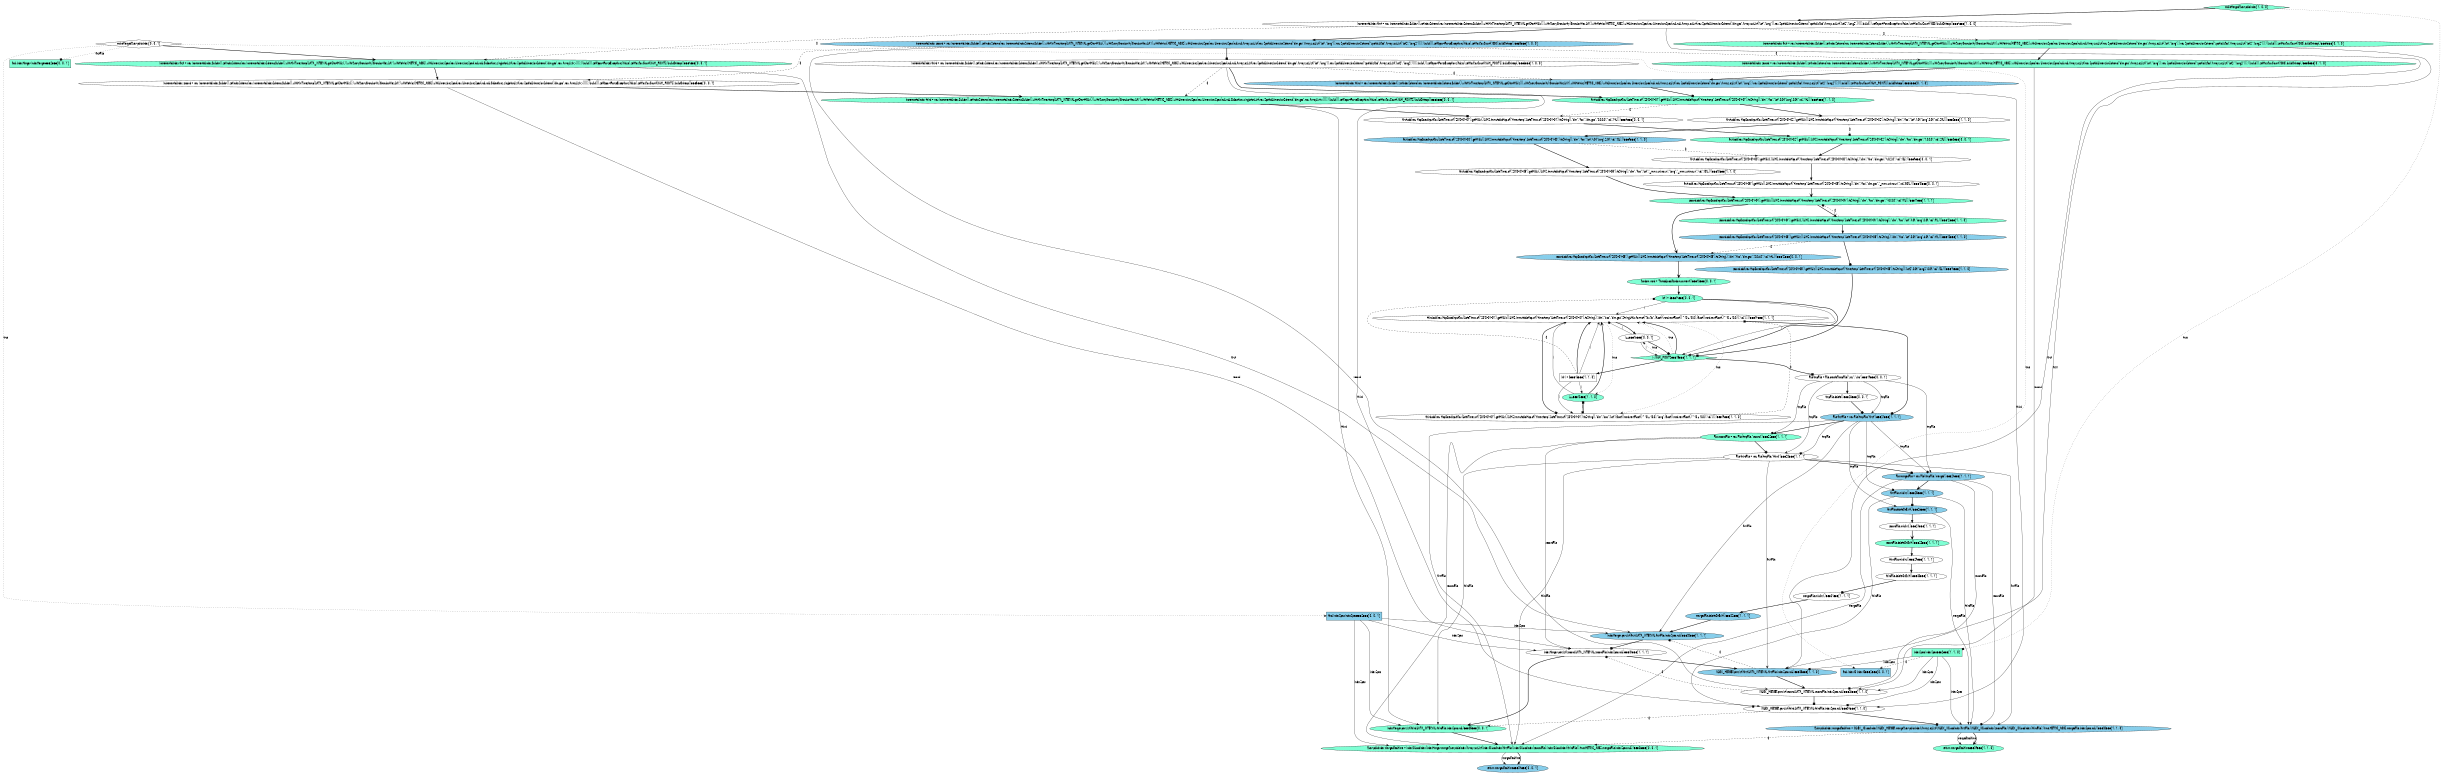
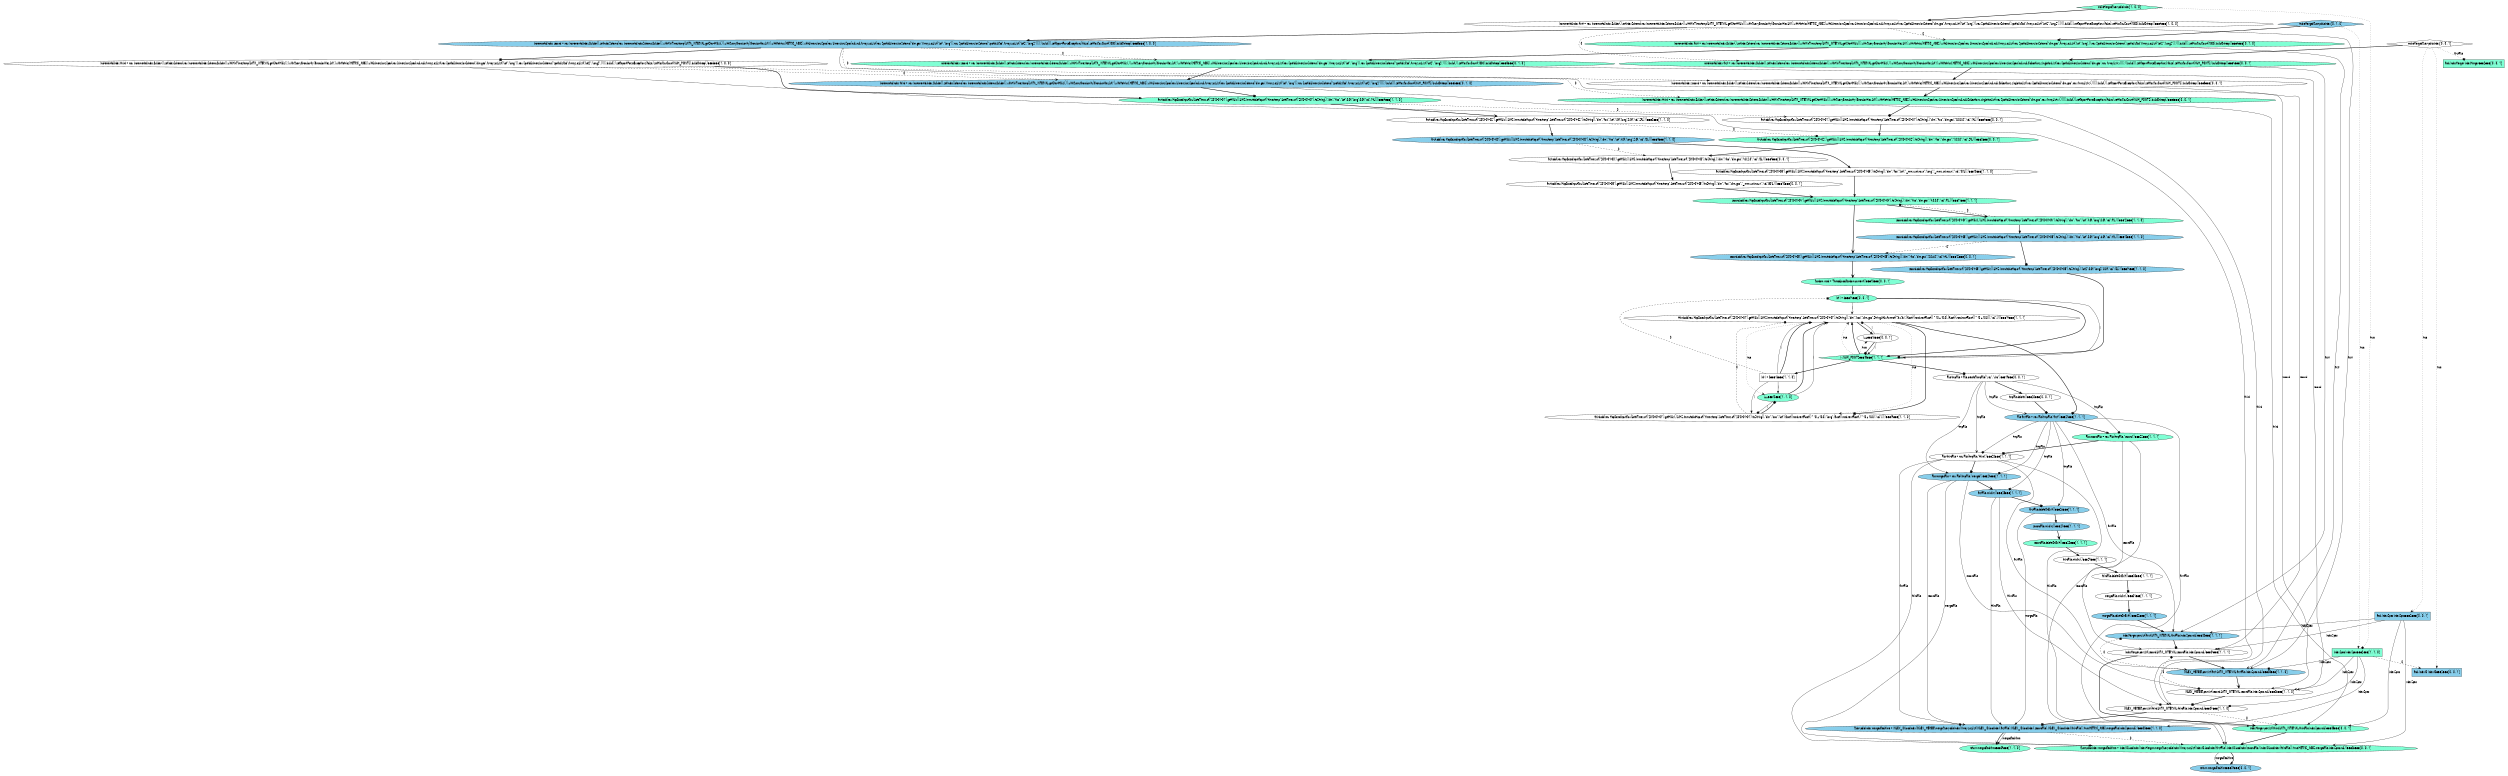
none -> (2321, 24)
(1912, 527) -> (2057, 527)
